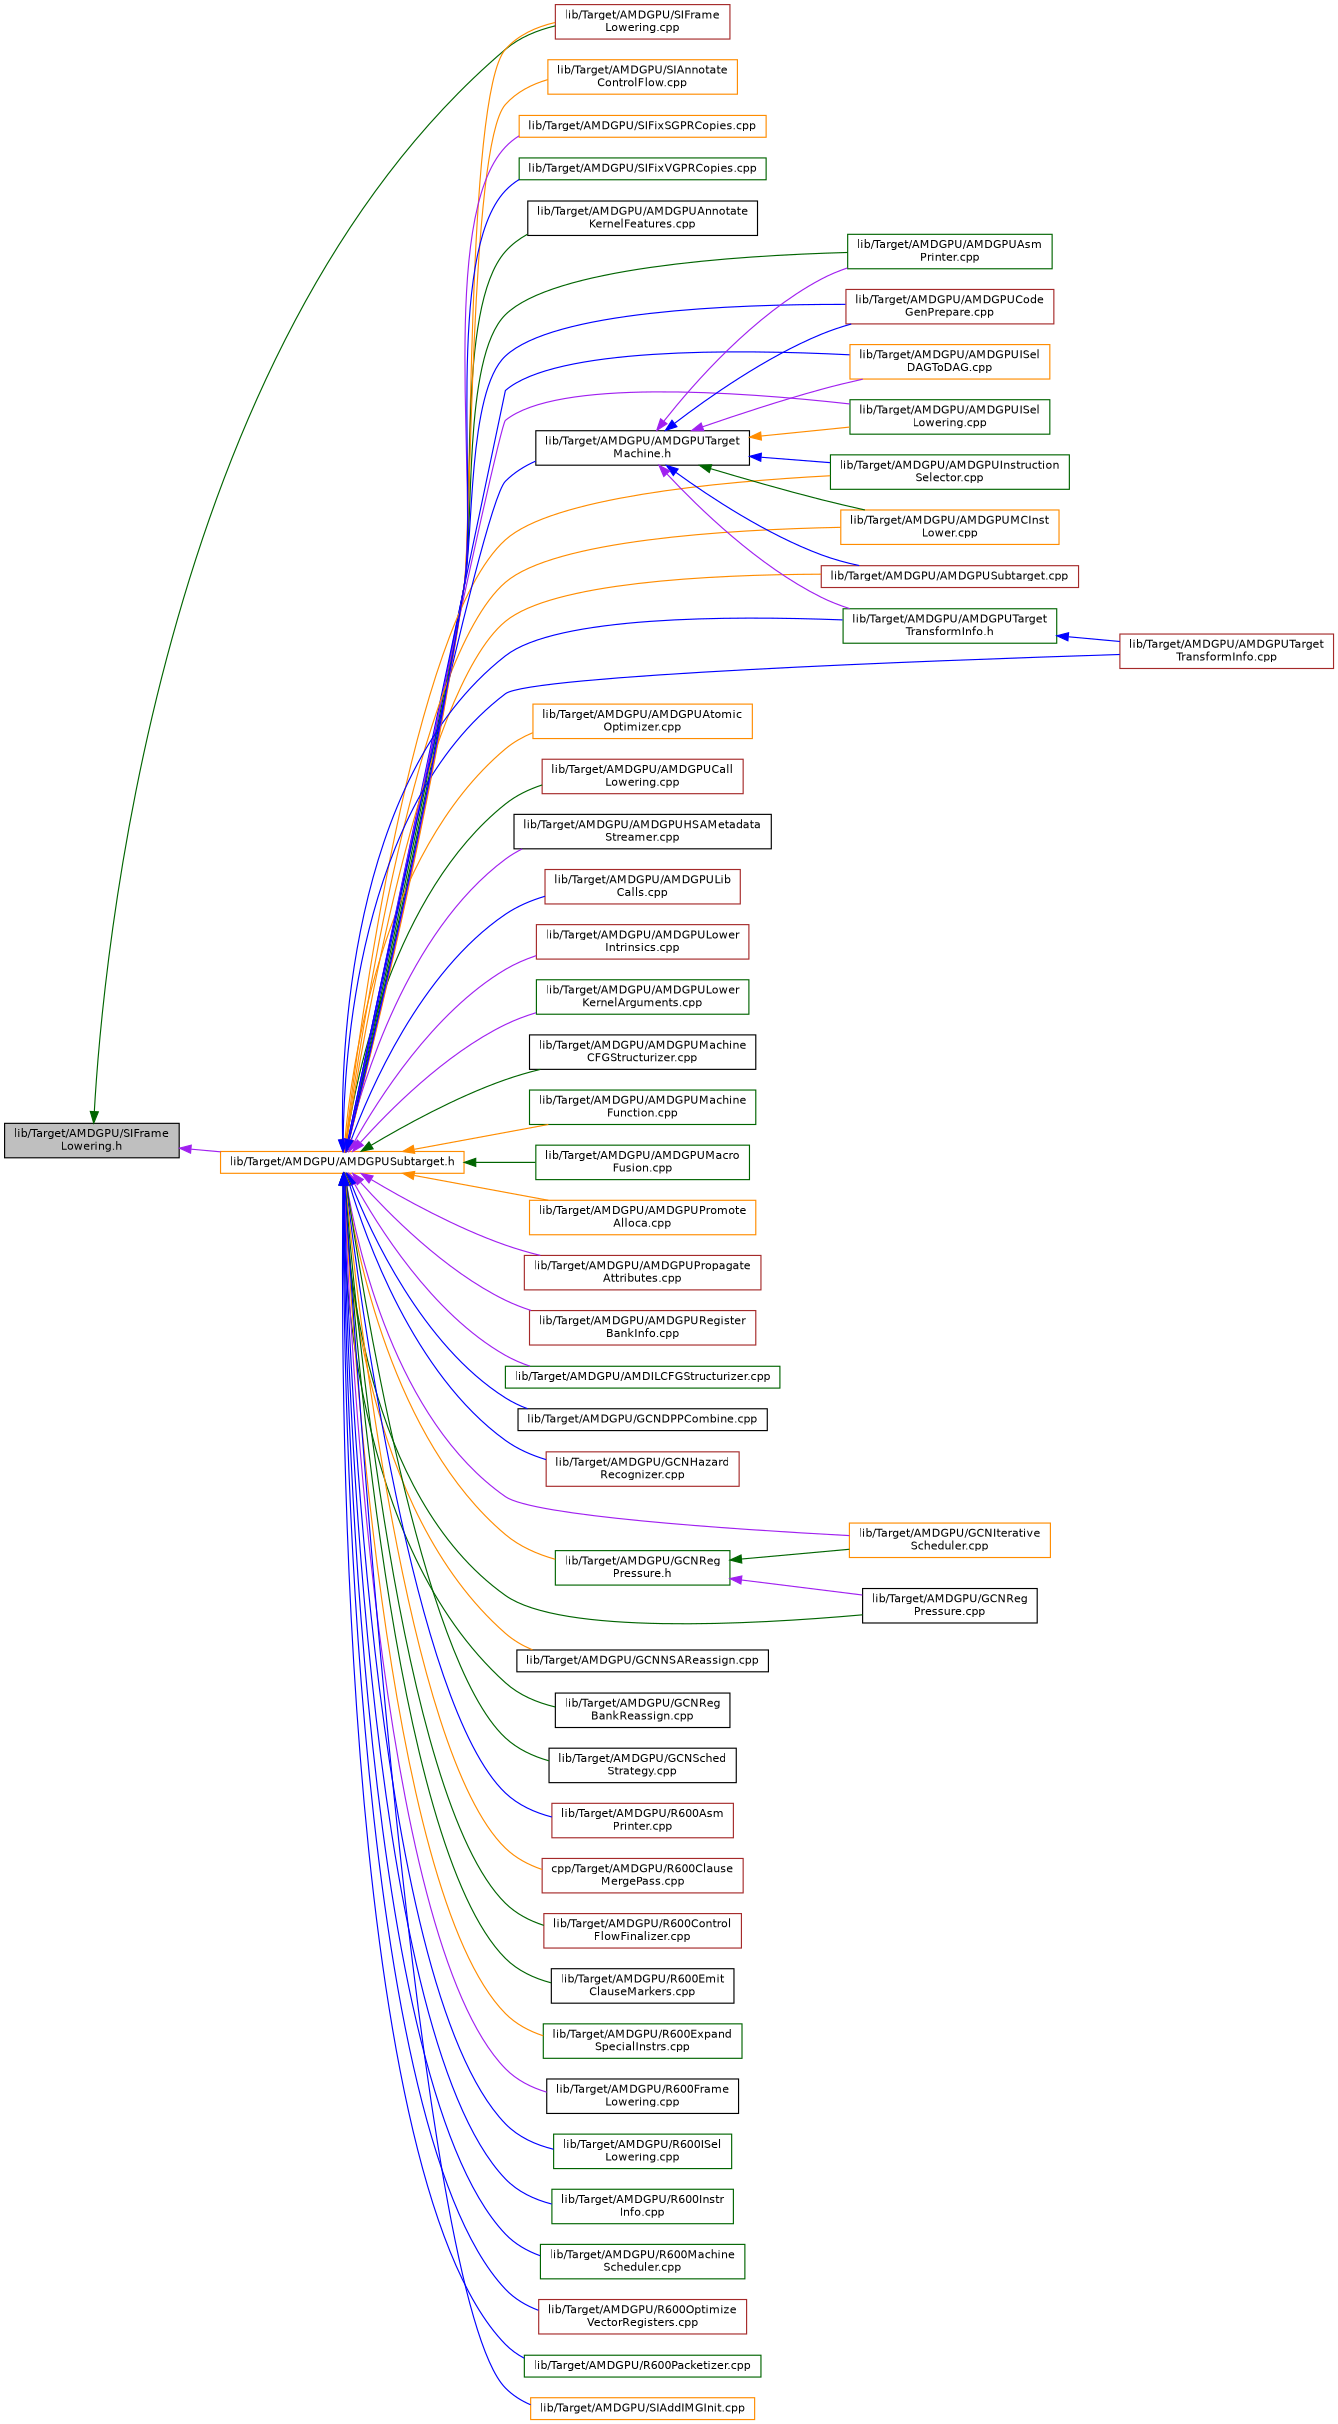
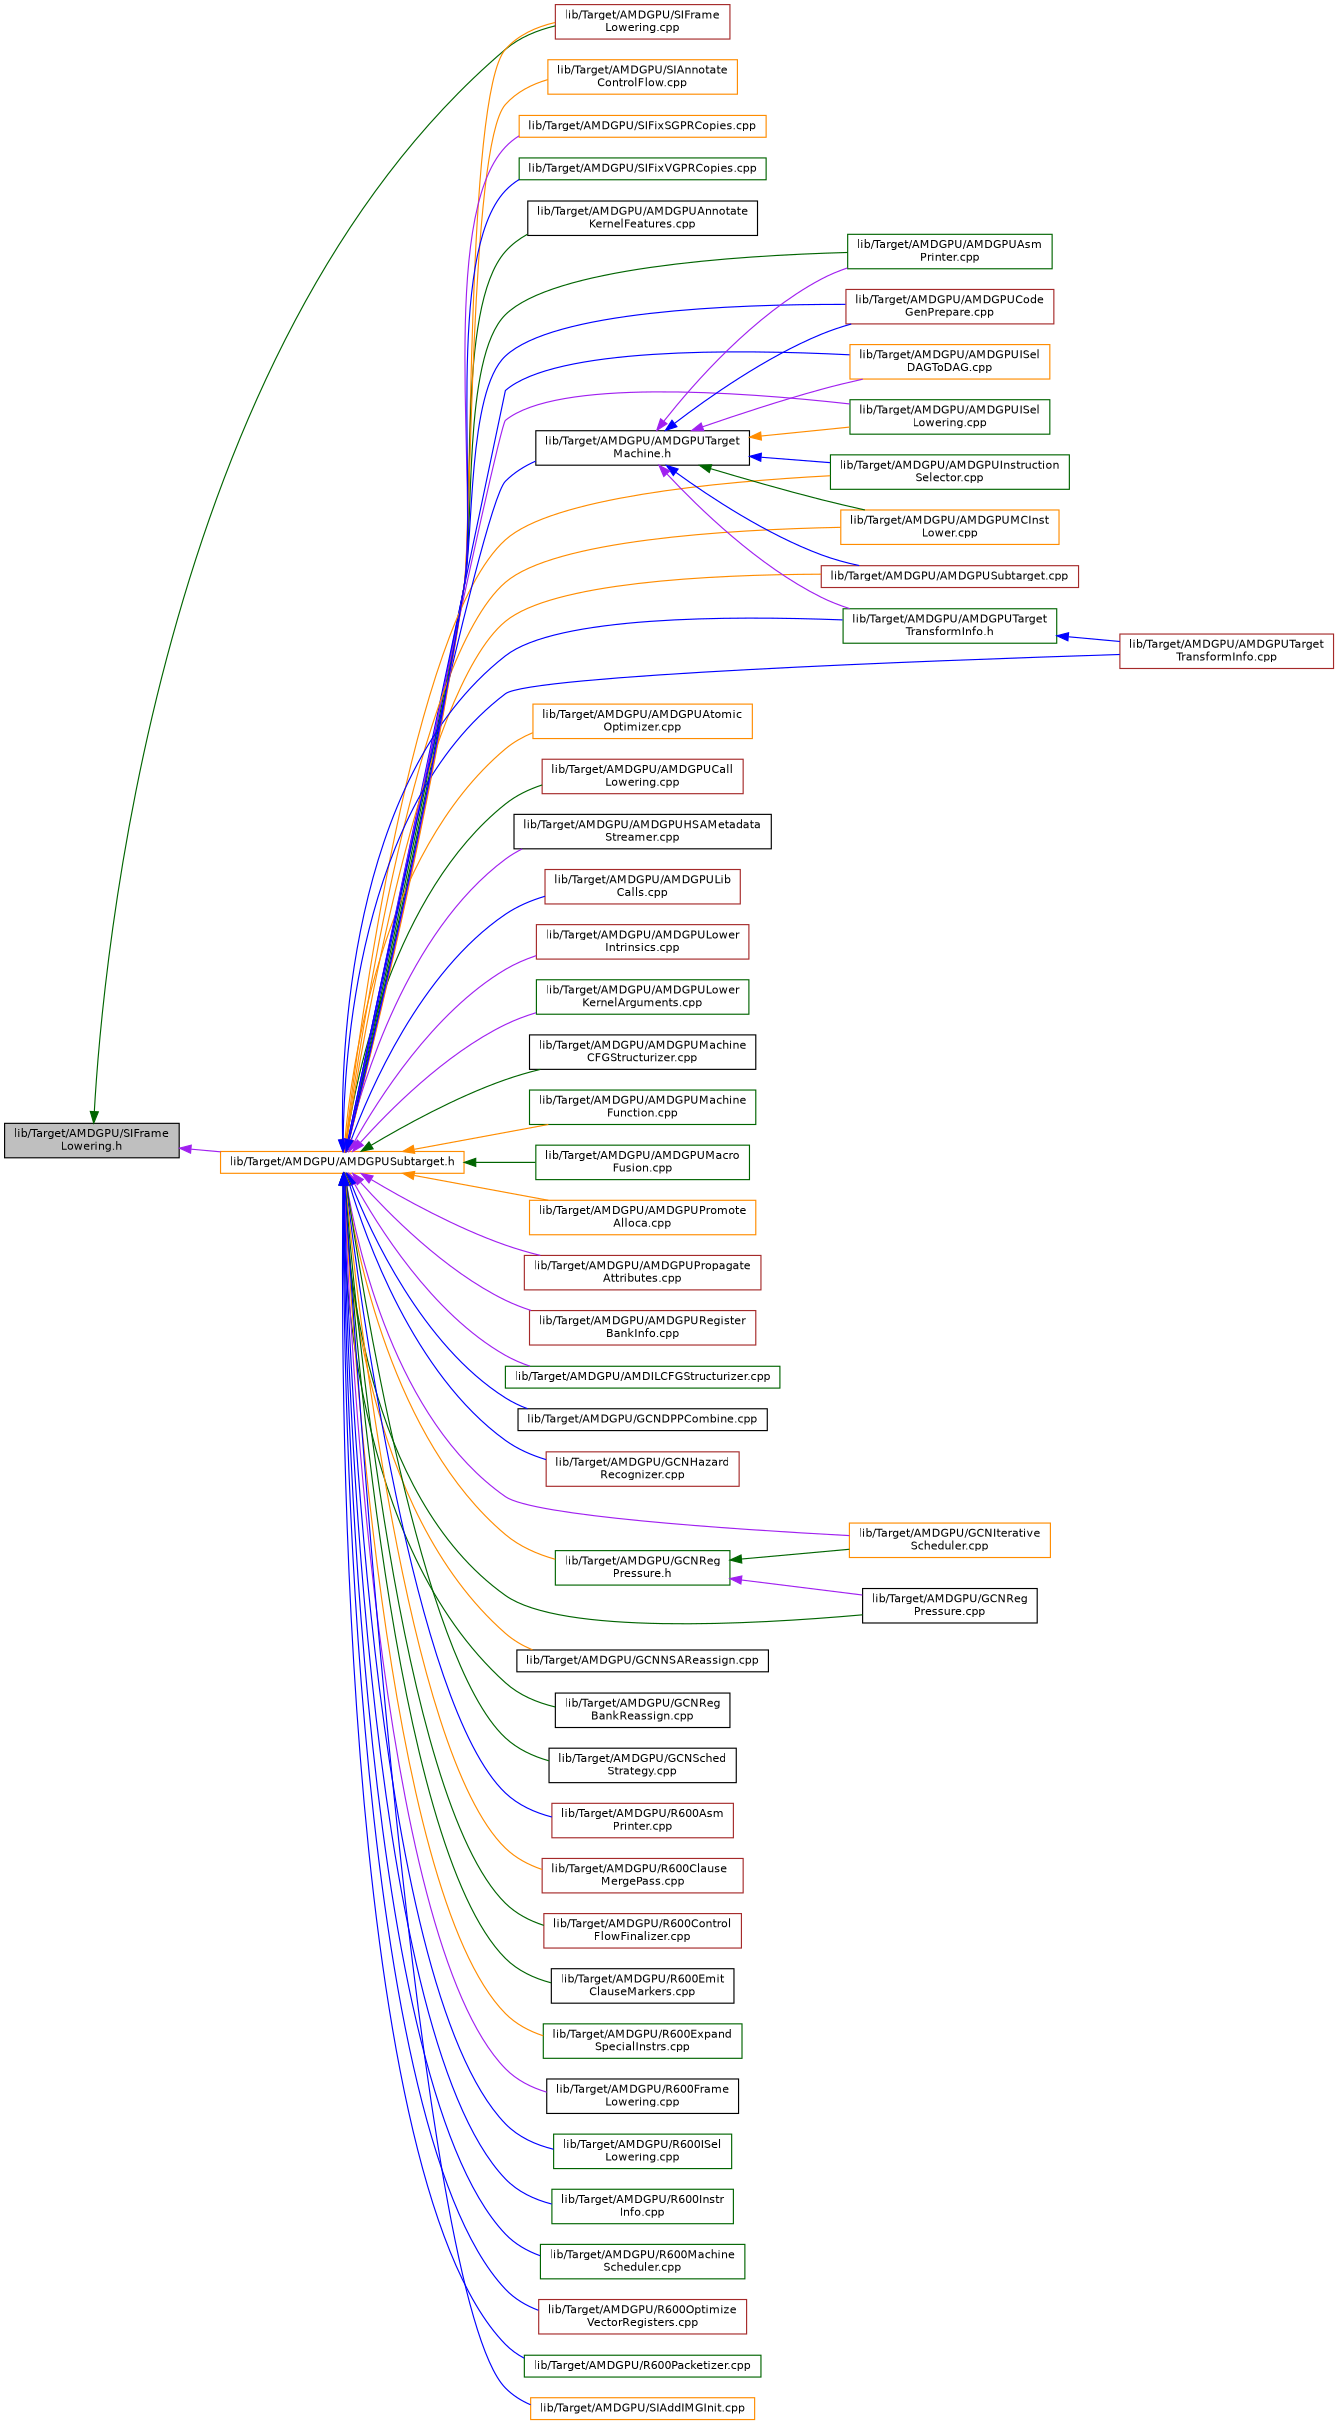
(643, 1876) -> (643, 1876)
